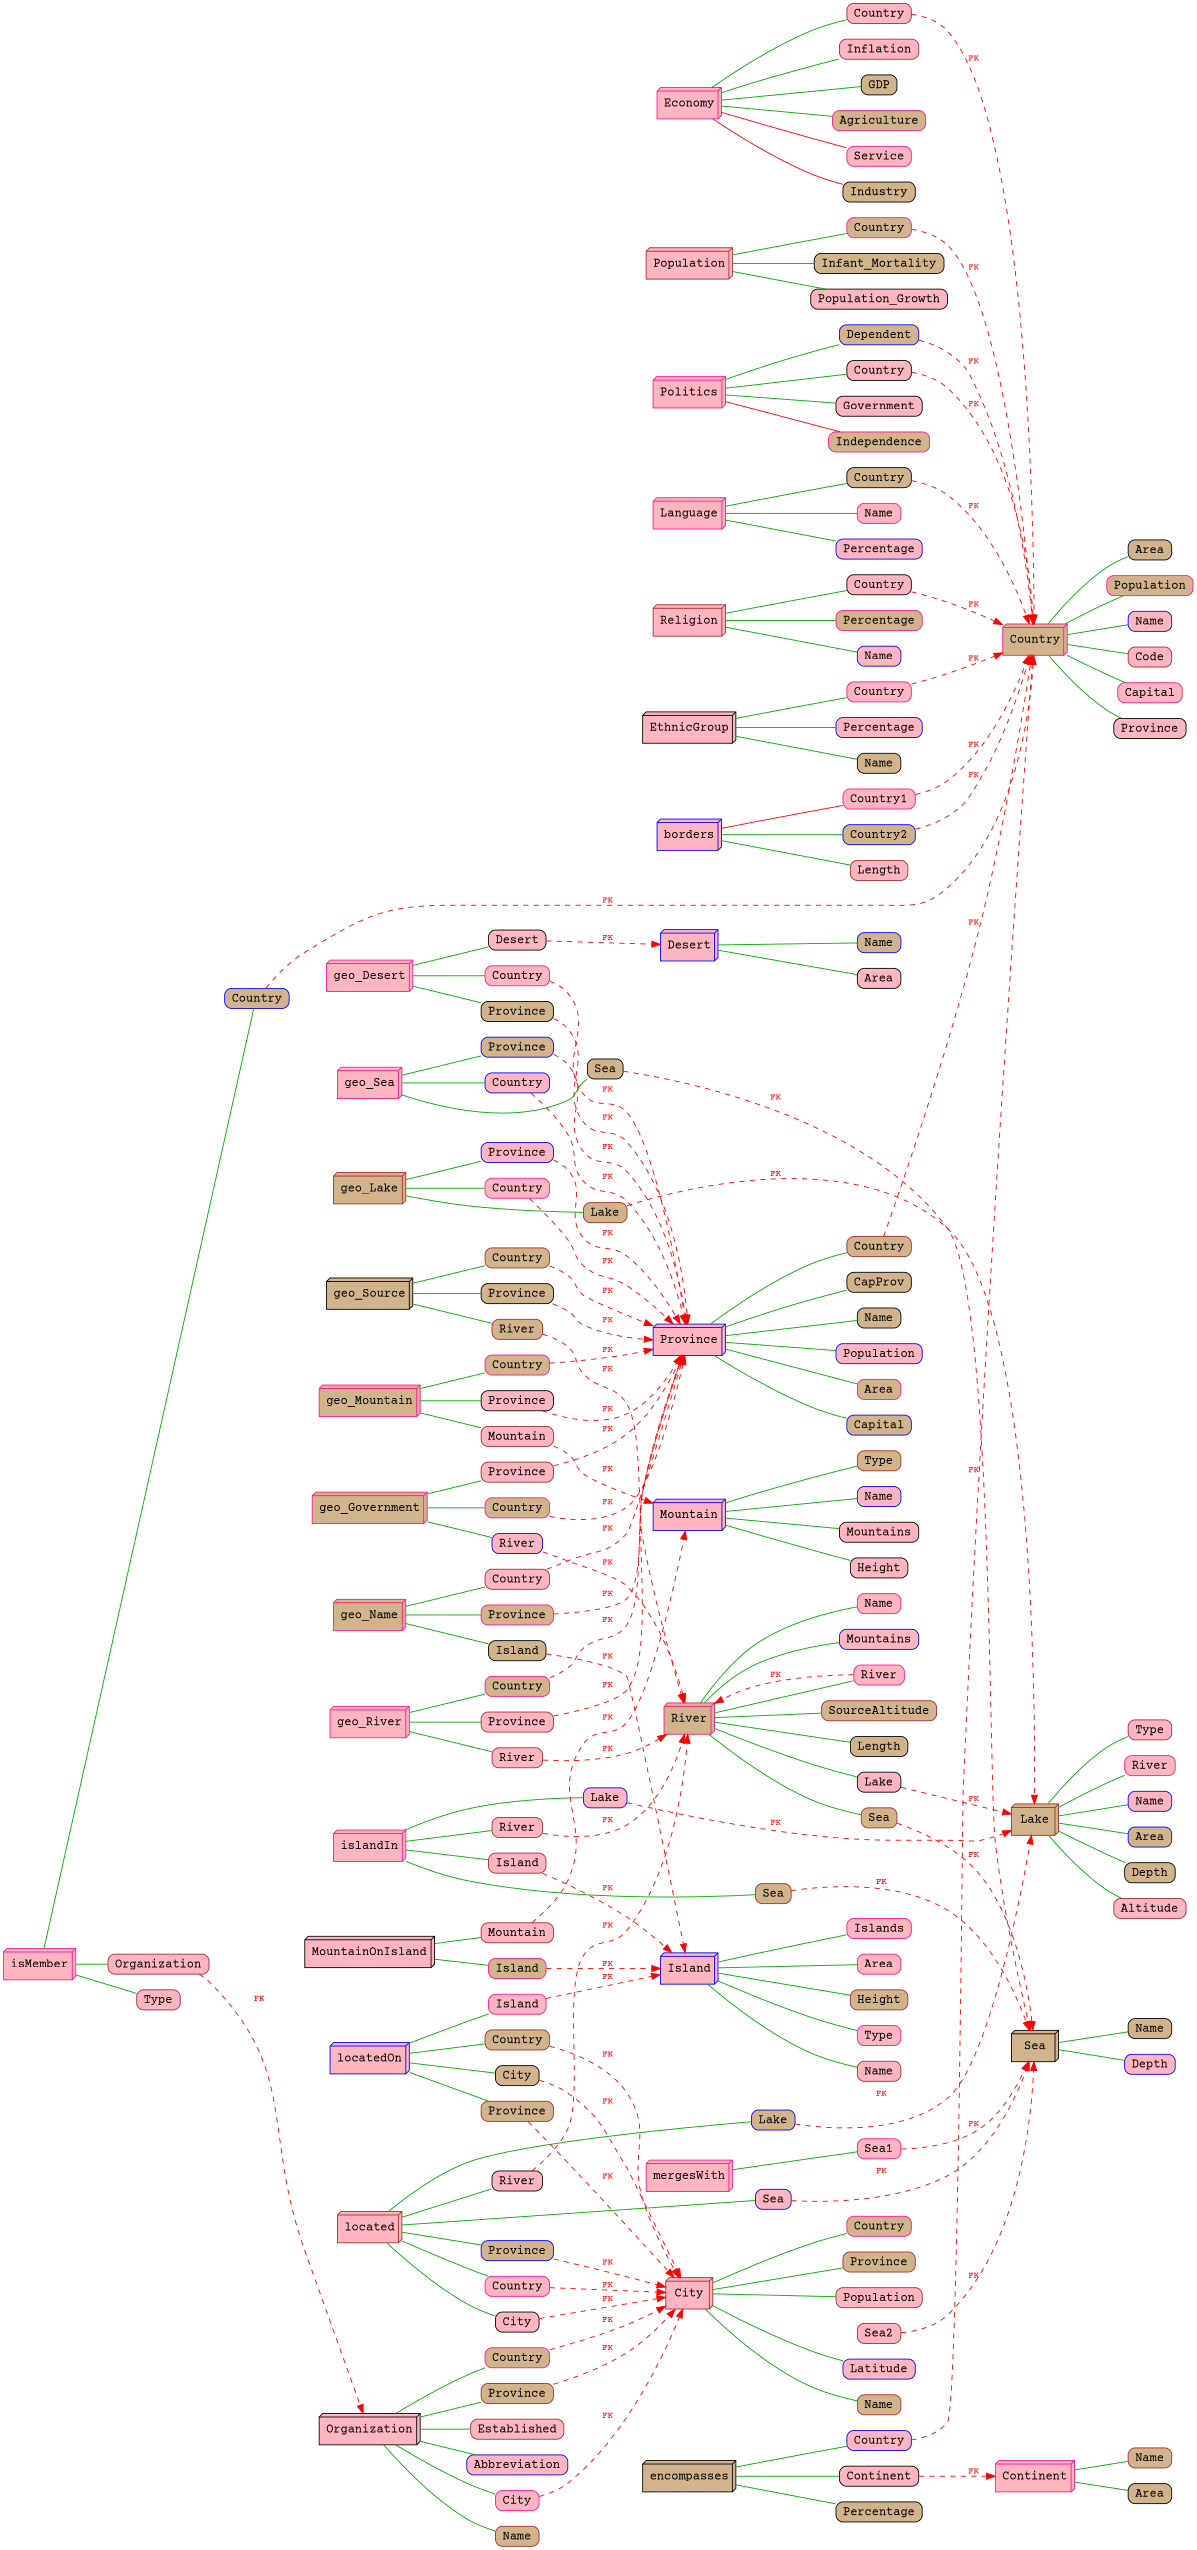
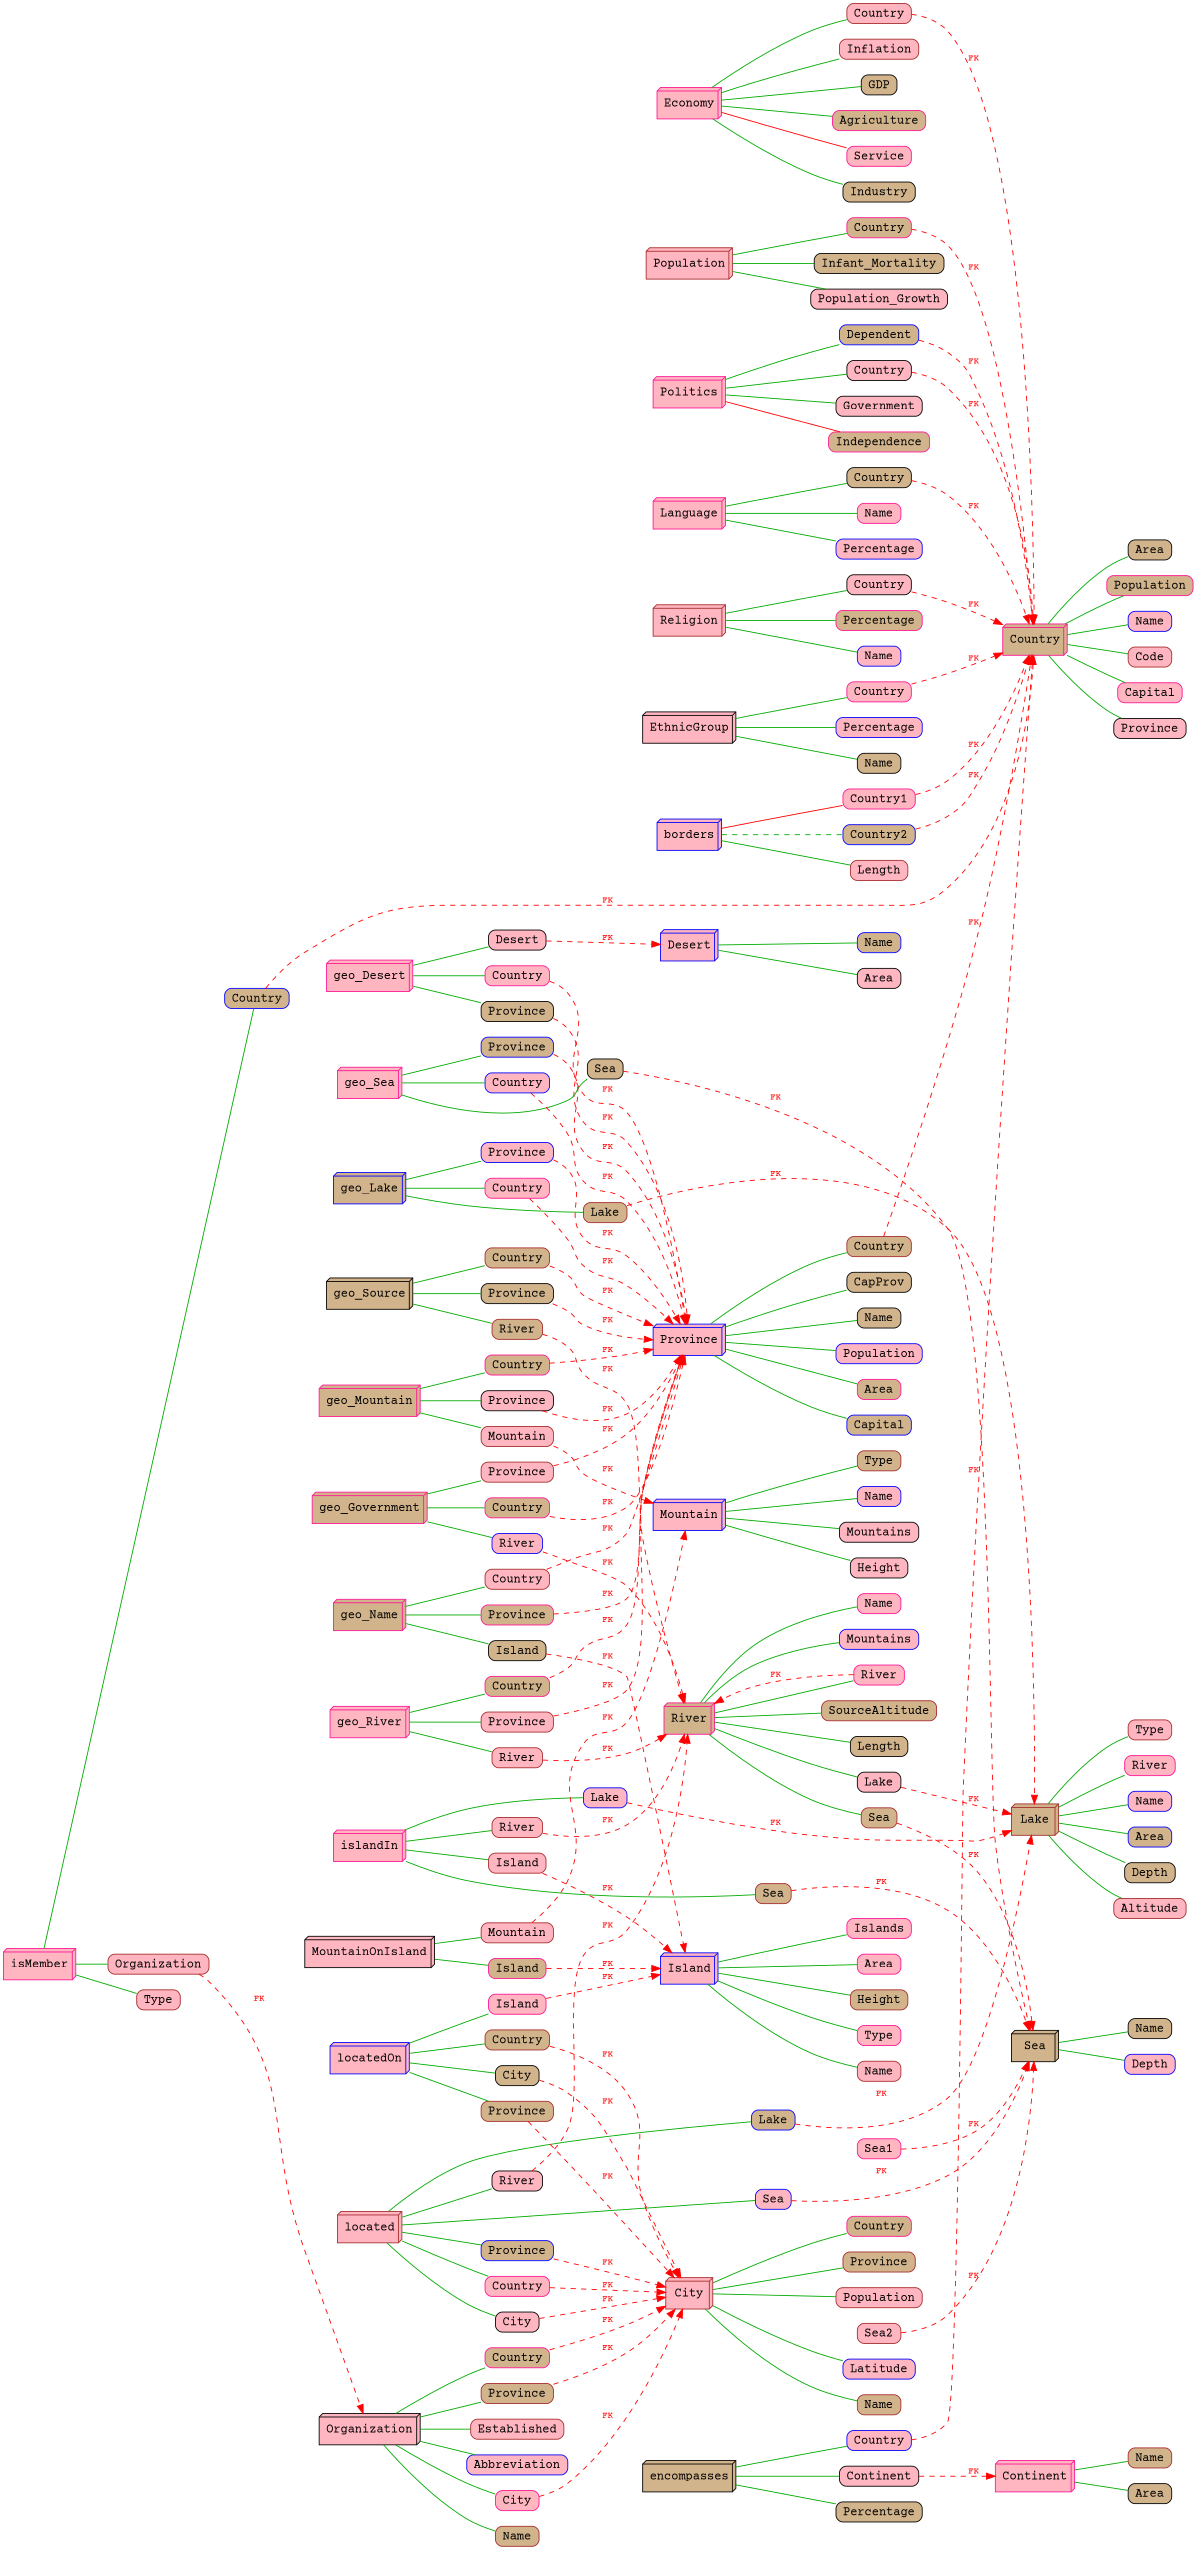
(775, 157) -> (775, 157)
(782, 835) -> (782, 835)
(370, 1188) -> (370, 1188)
(689, 2176) -> none
